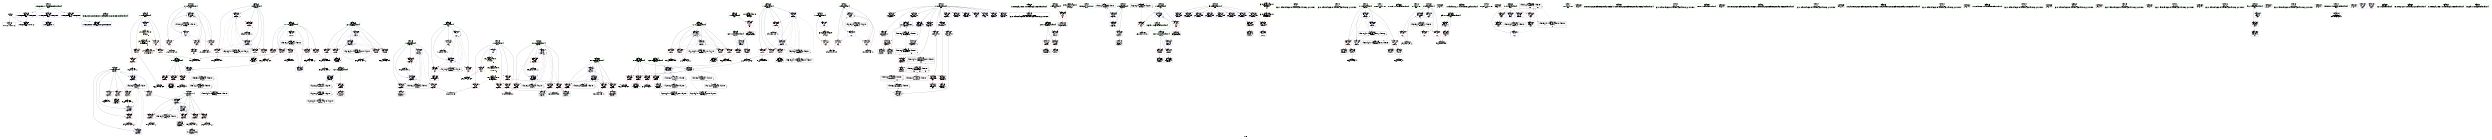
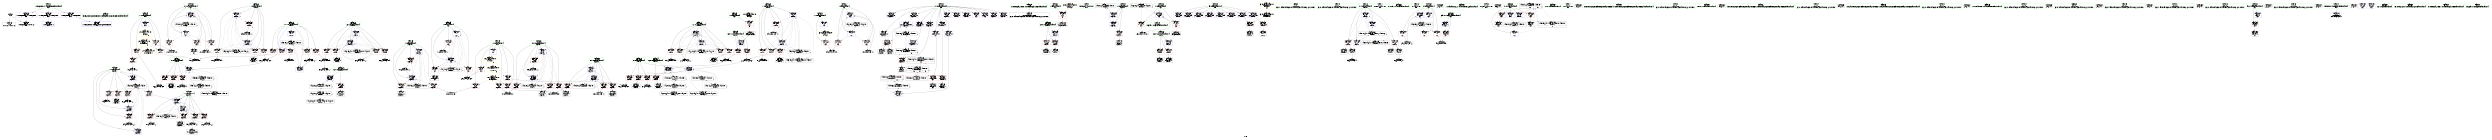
none -> (1553, 6)
